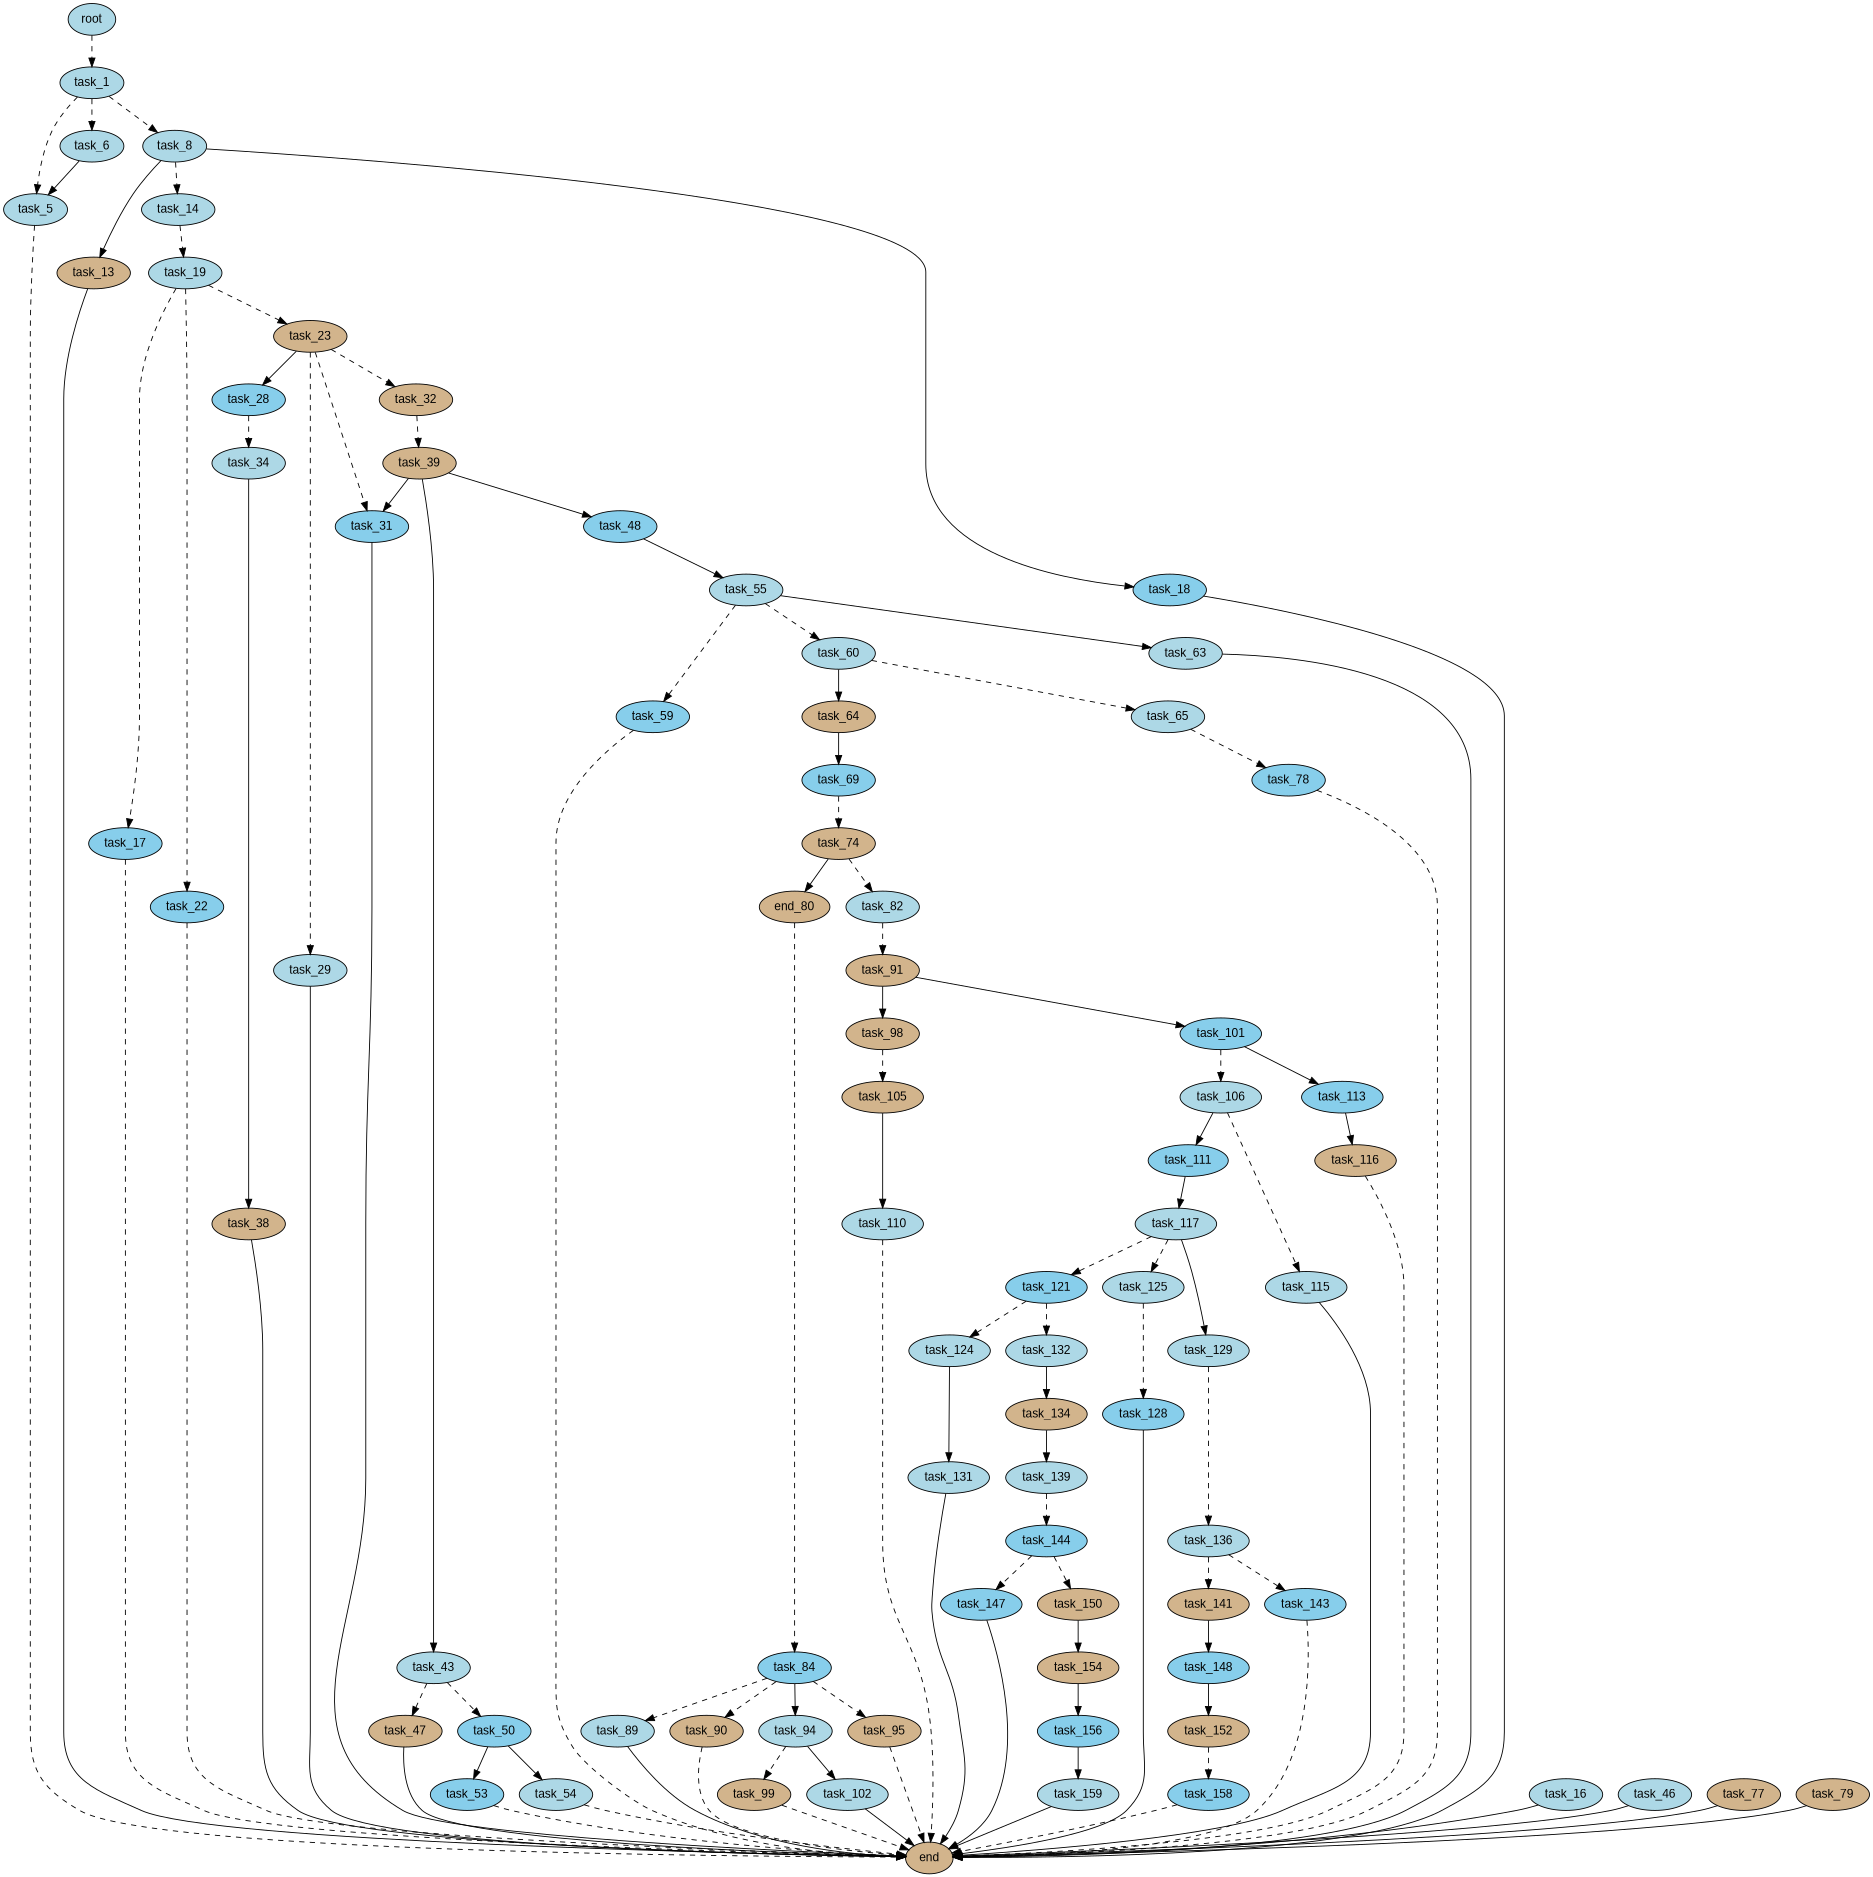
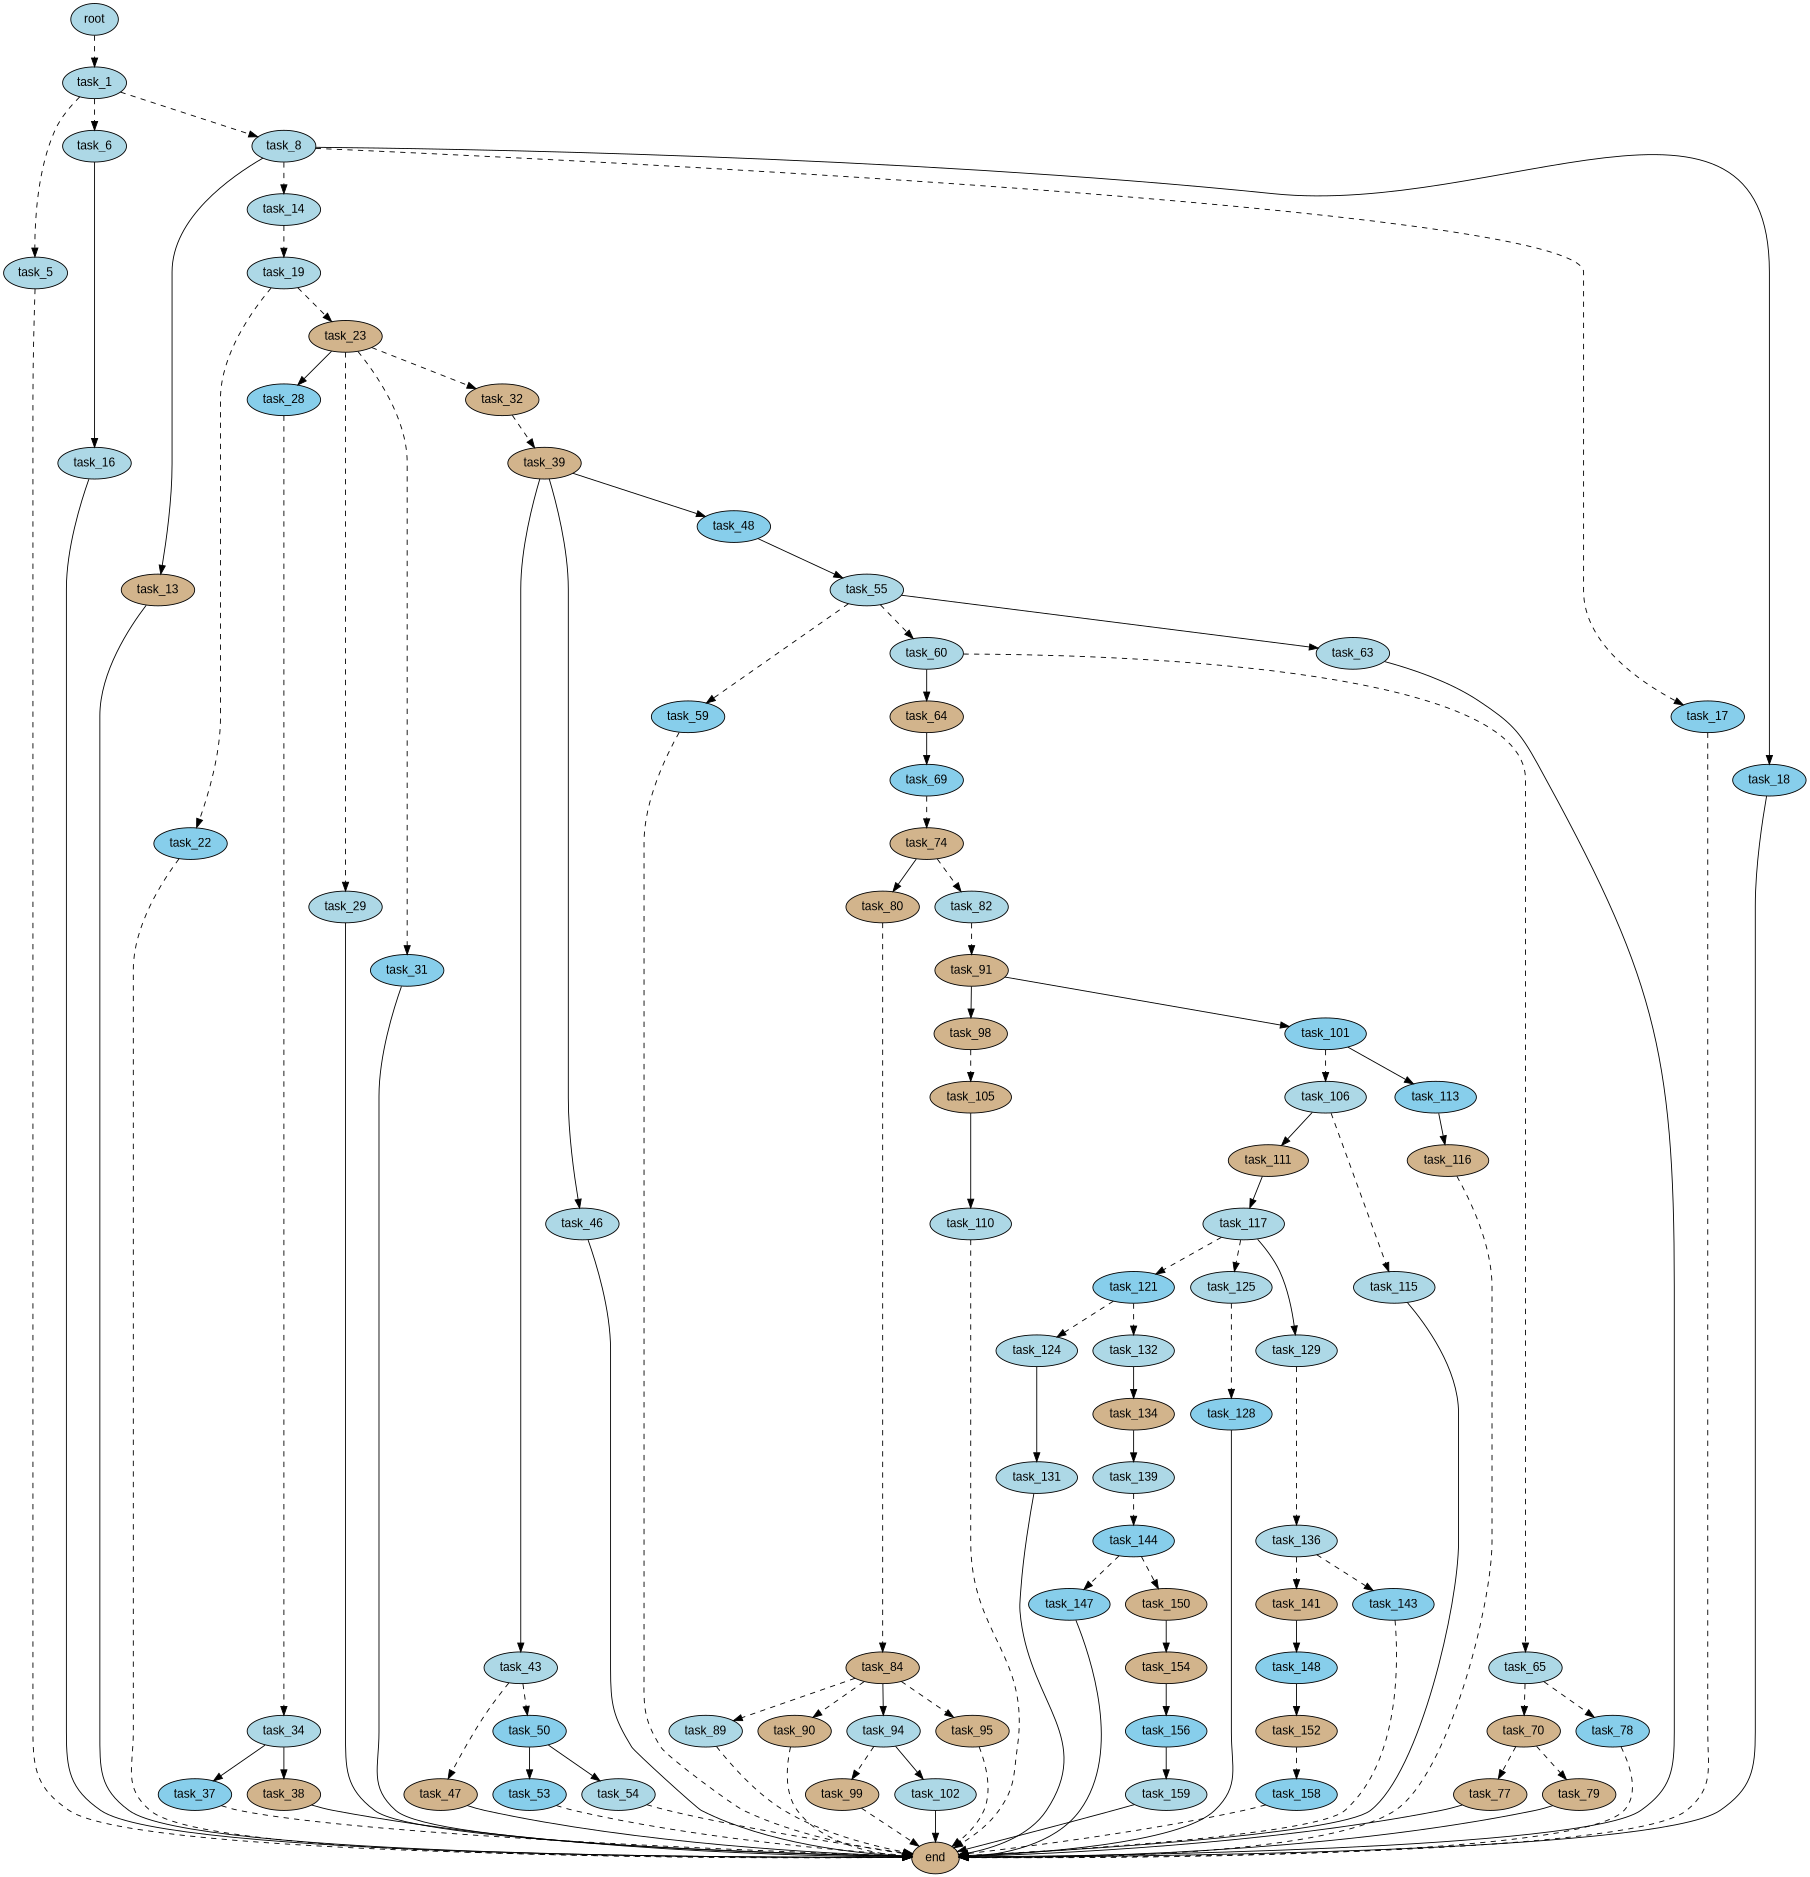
(67, 175) -> (95, 300)
(399, 491) -> (568, 838)
(139, 551) -> (1188, 202)
(795, 907) -> (883, 907)
(1188, 1161) -> (1268, 1161)
(795, 1668) -> (883, 1668)
none -> (1524, 1731)
none -> (195, 1795)
(706, 1816) -> (794, 1816)
